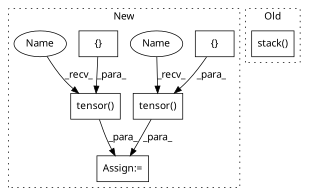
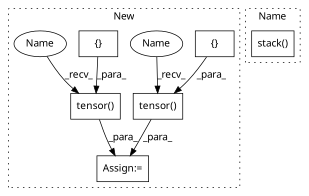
(273, 17) -> (273, 17)
